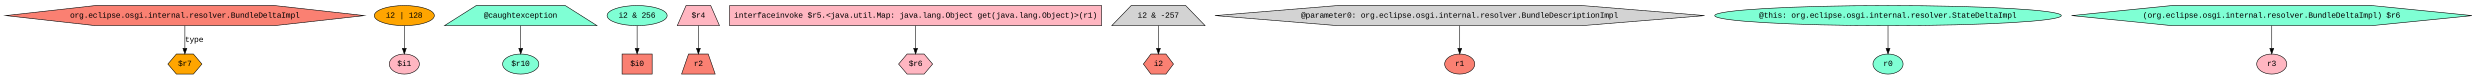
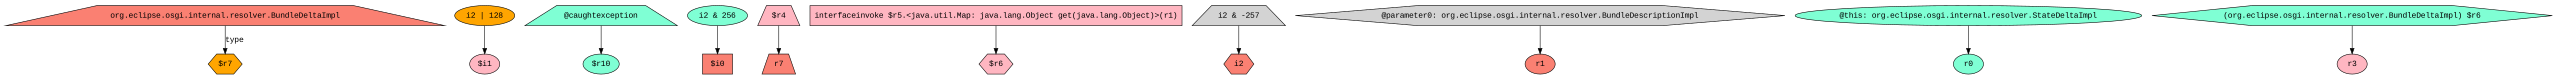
(185, 16) -> (225, 16)
(698, 64) -> (779, 64)
